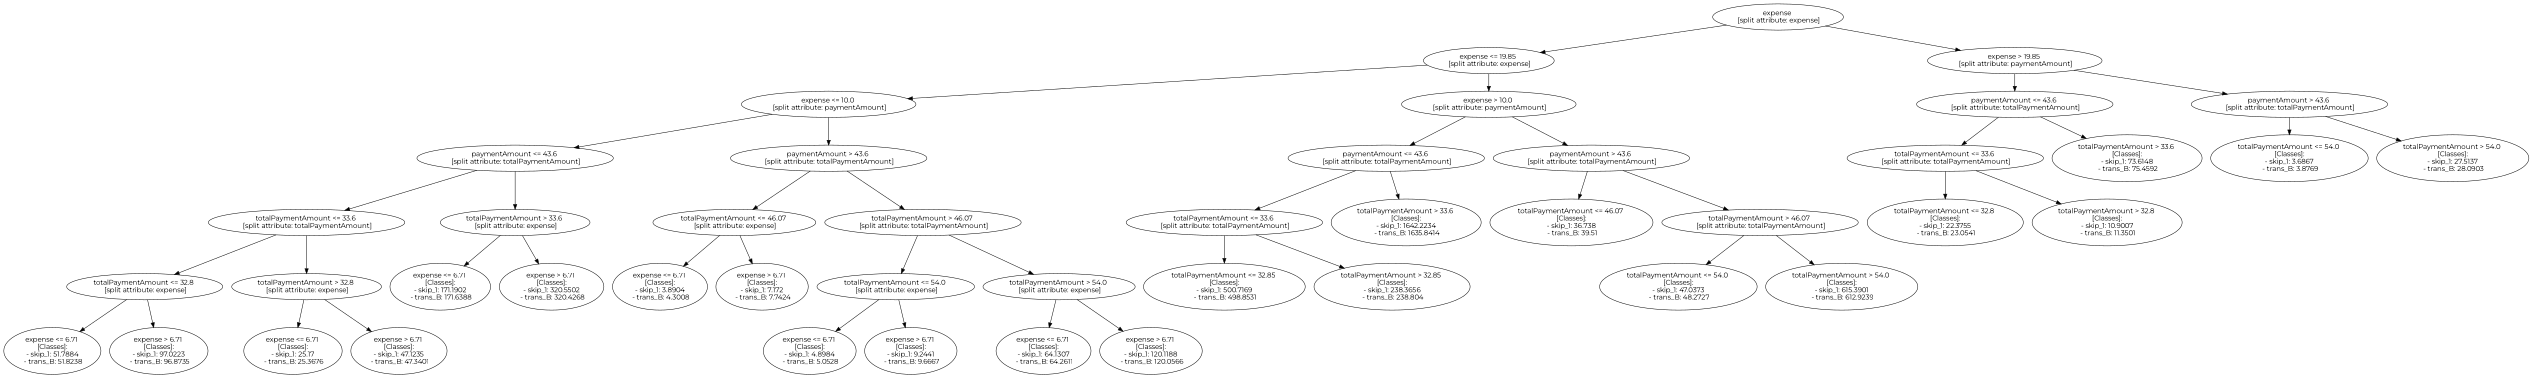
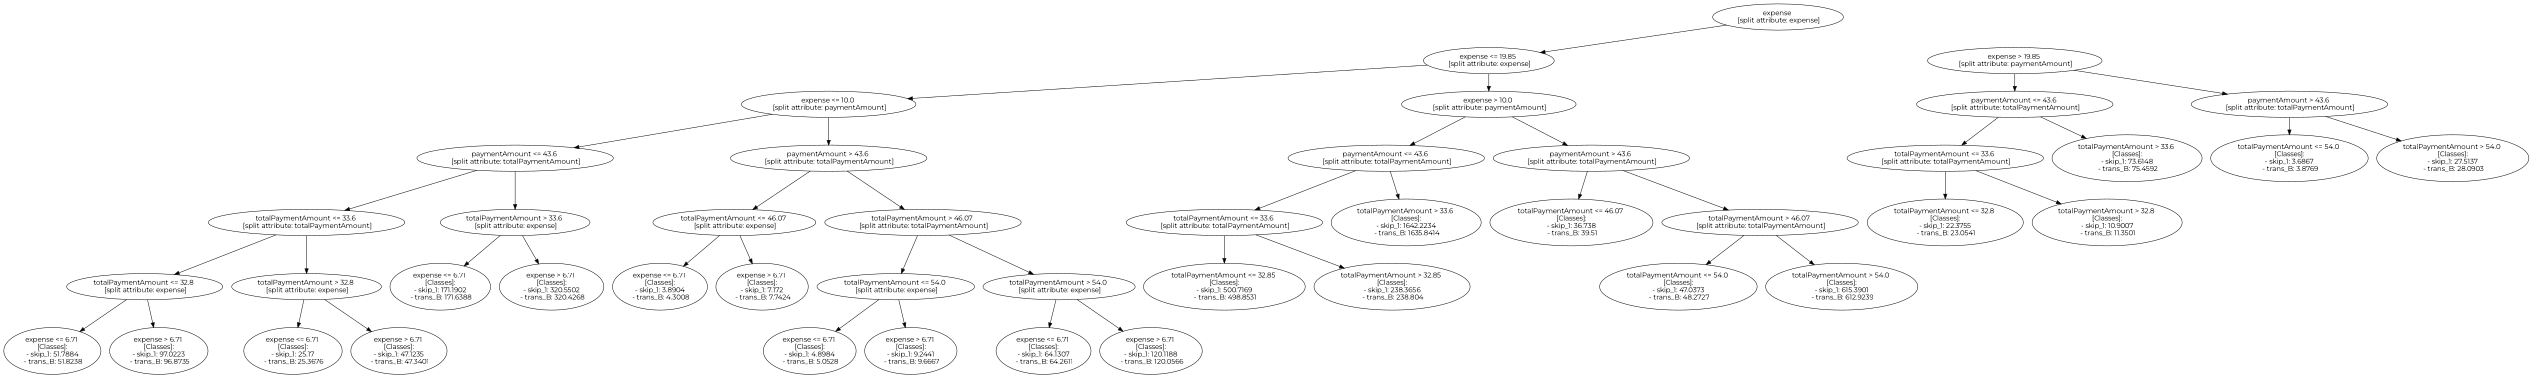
(1891, 38) -> none
